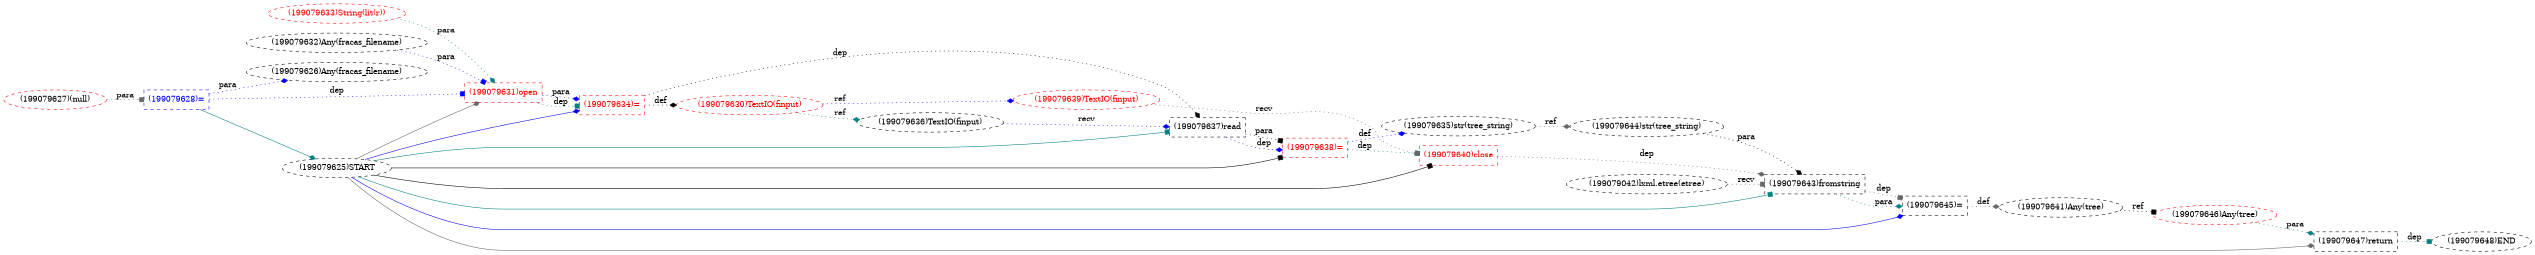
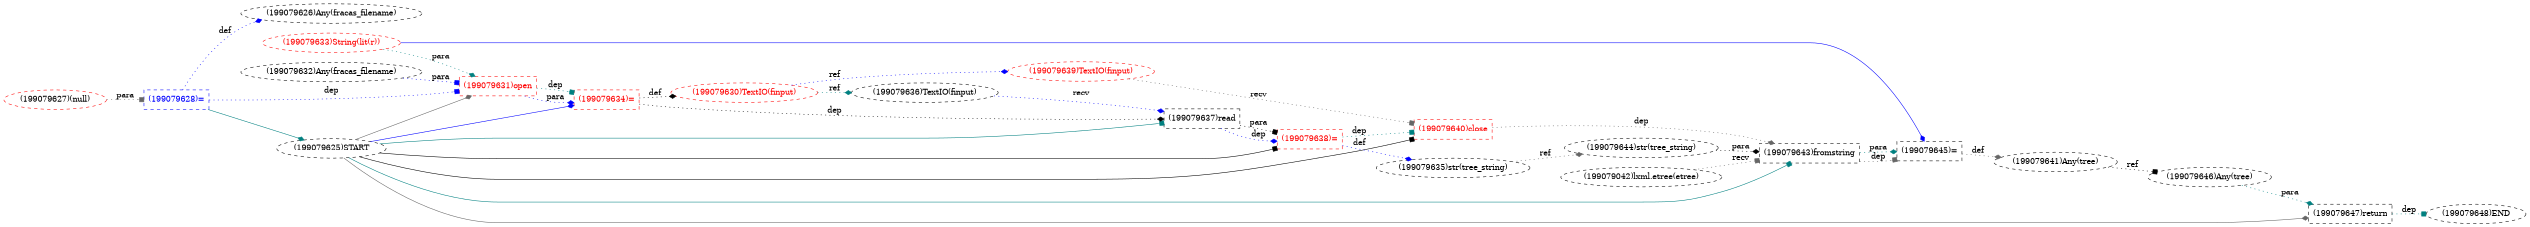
(228, 85) -> (225, 31)
(2215, 215) -> (2210, 177)
(1119, 230) -> (1181, 43)
